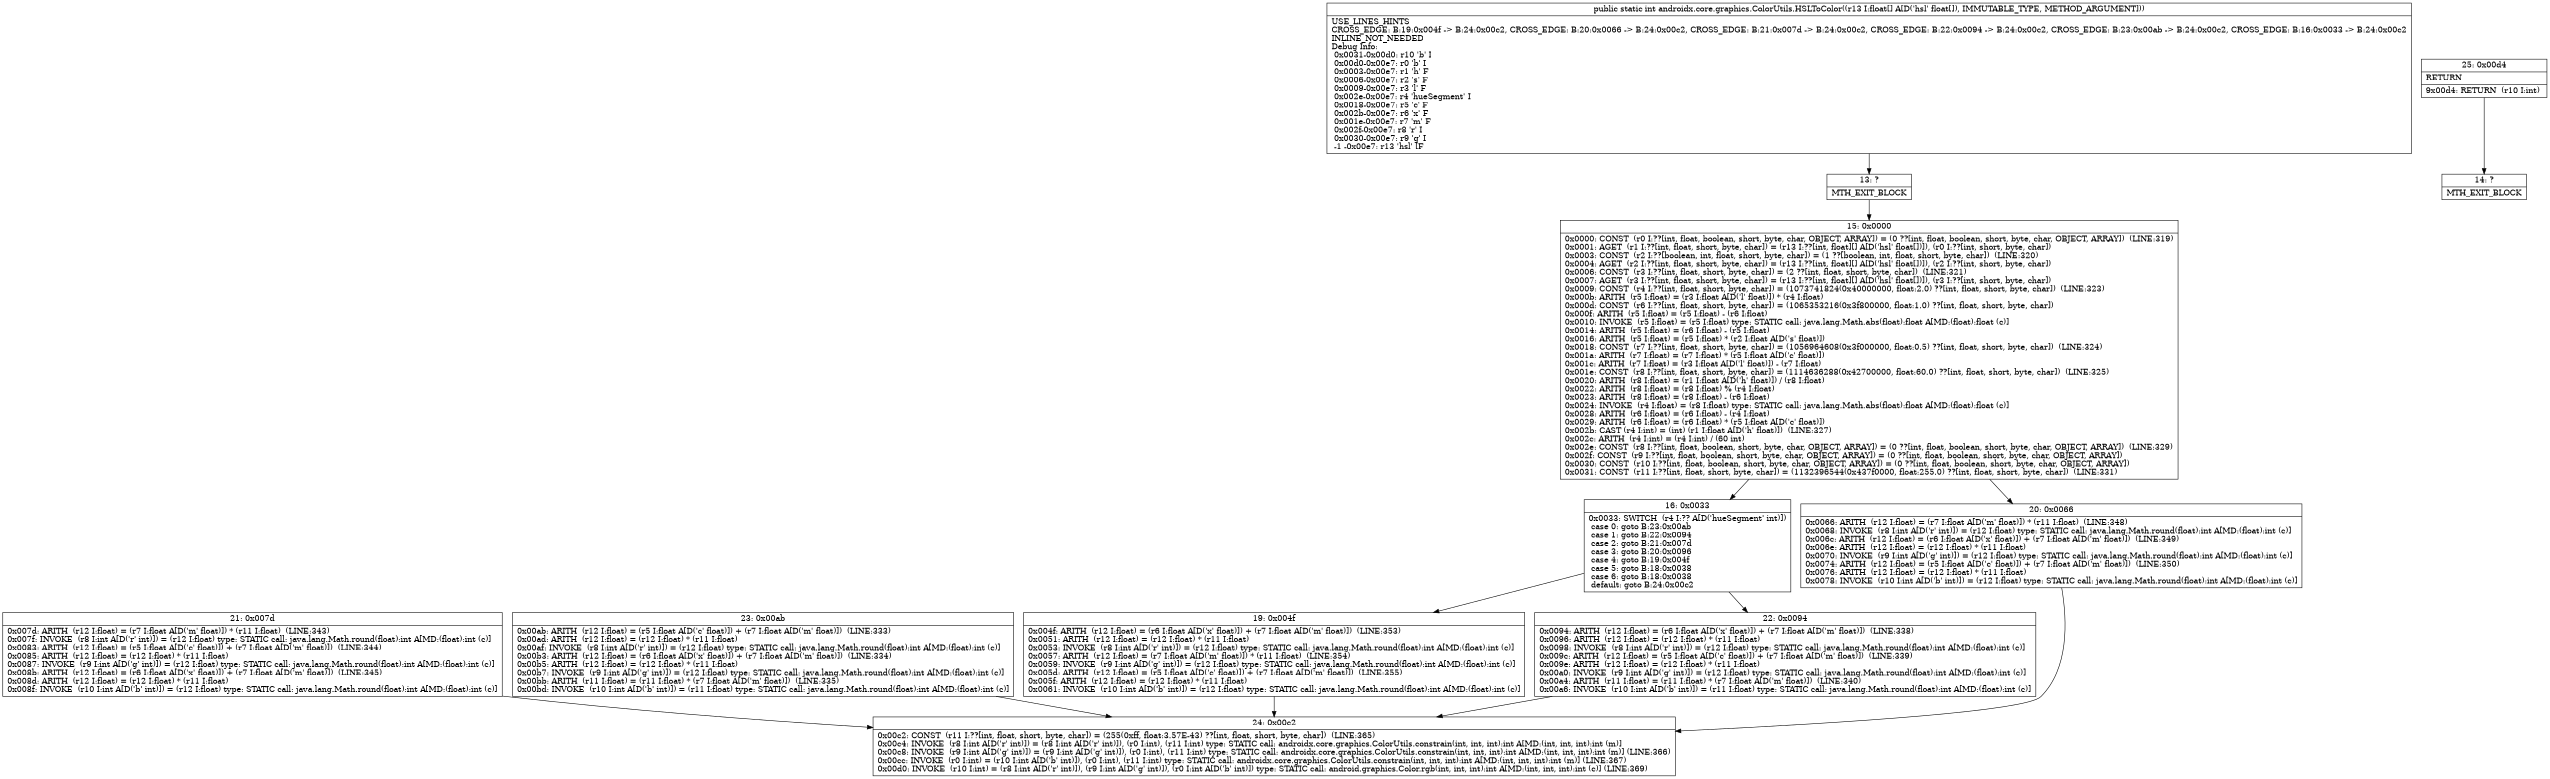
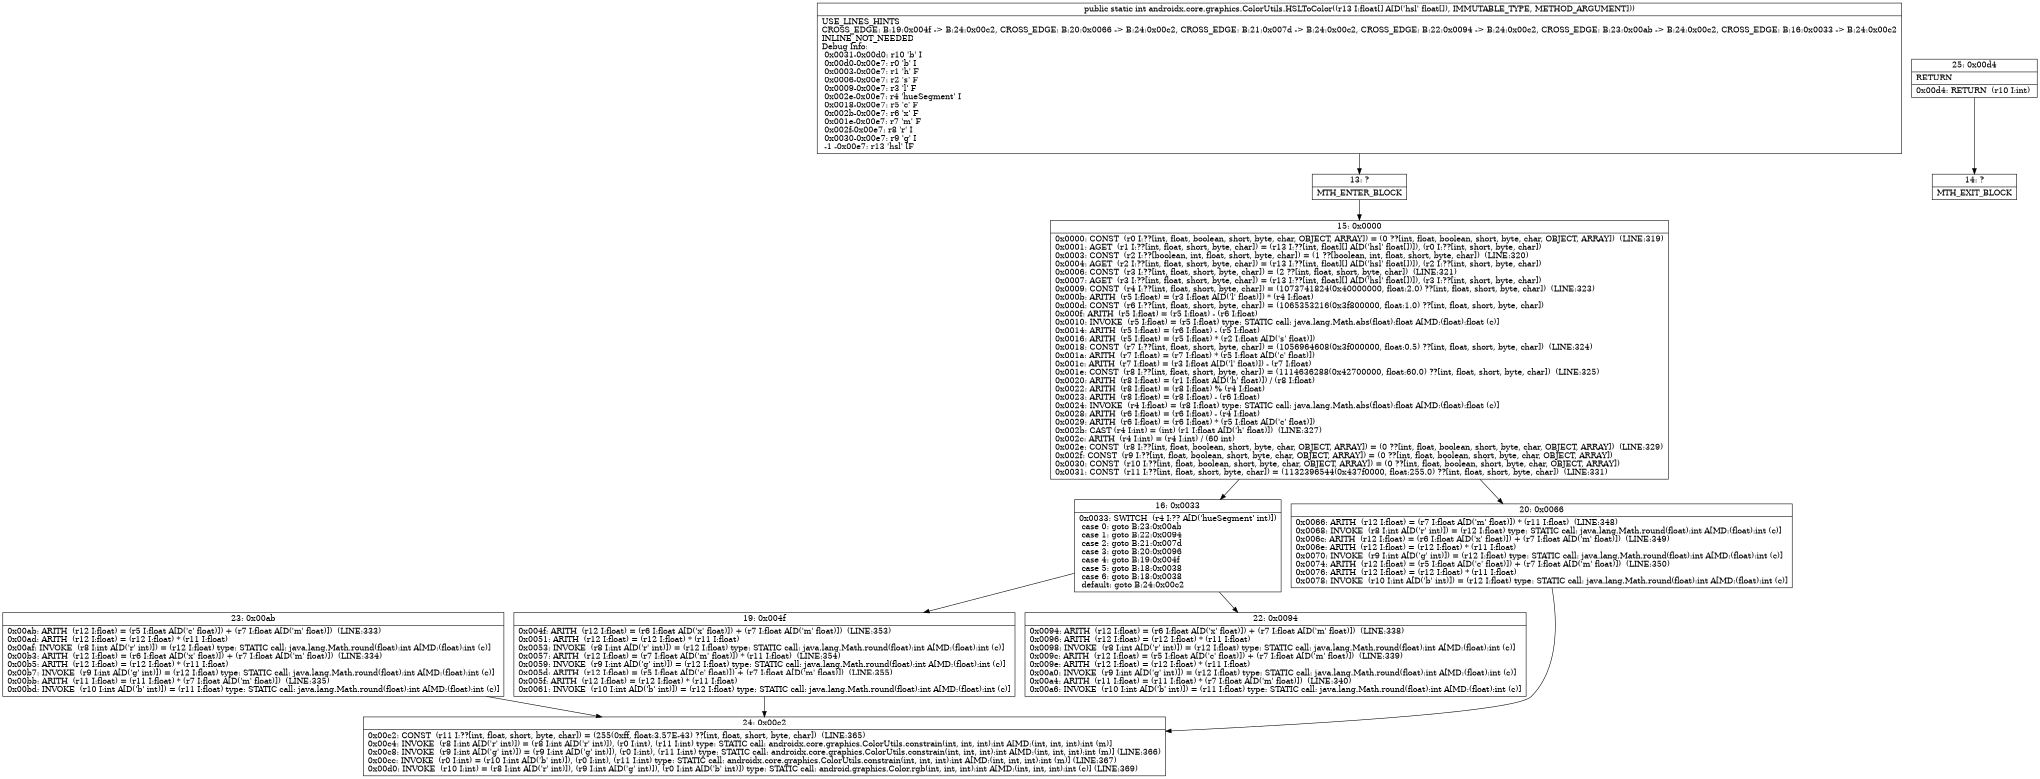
(2484, 91) -> (1974, 91)
(1869, 193) -> (1359, 193)
(252, 654) -> none
(1497, 706) -> none
